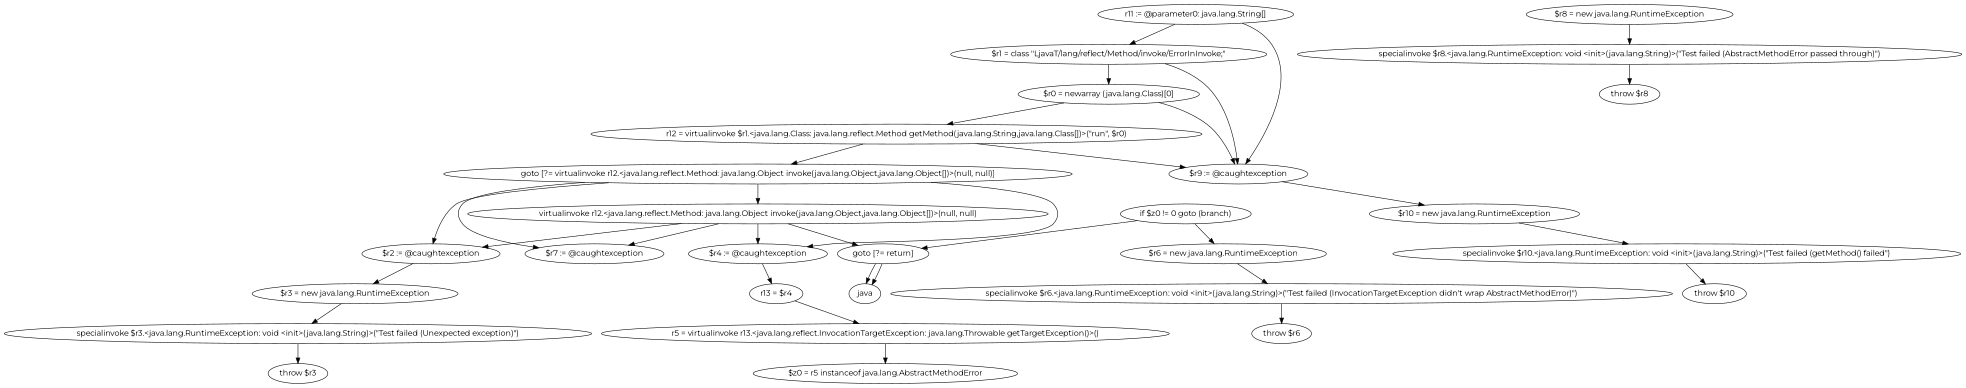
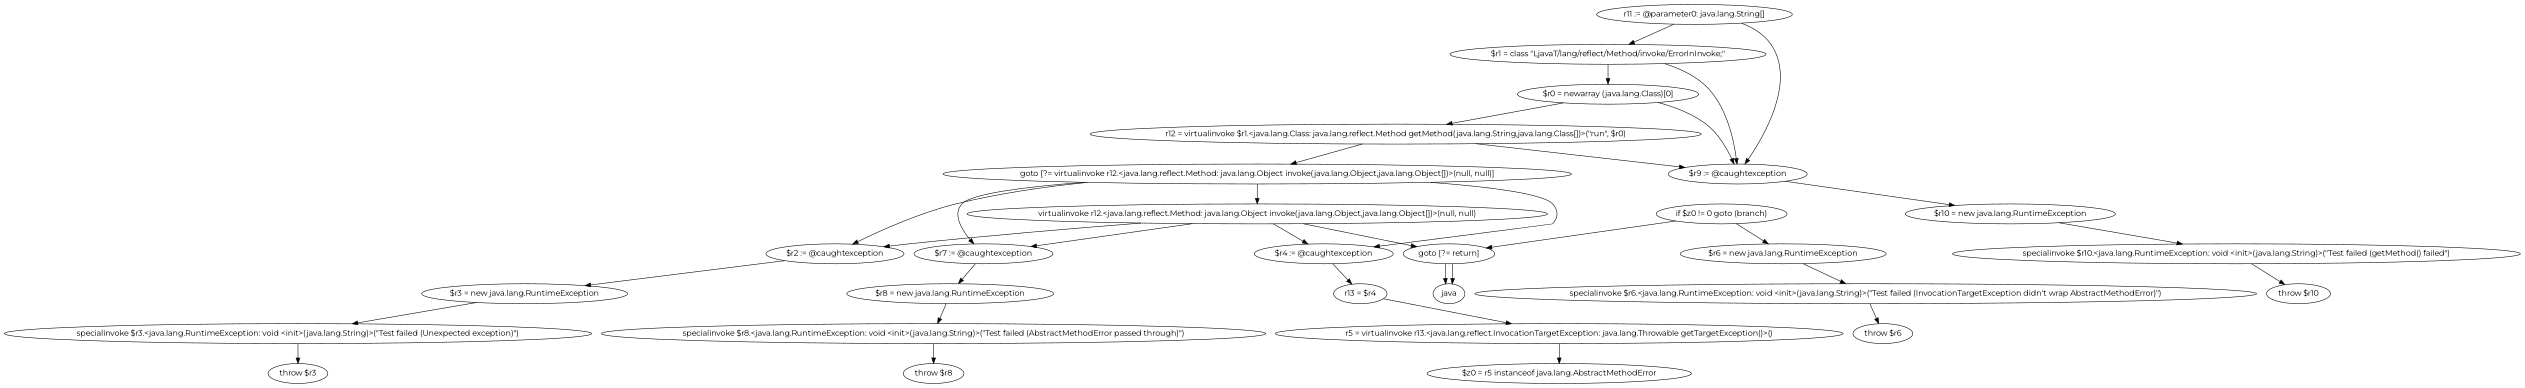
none -> (969, 272)
